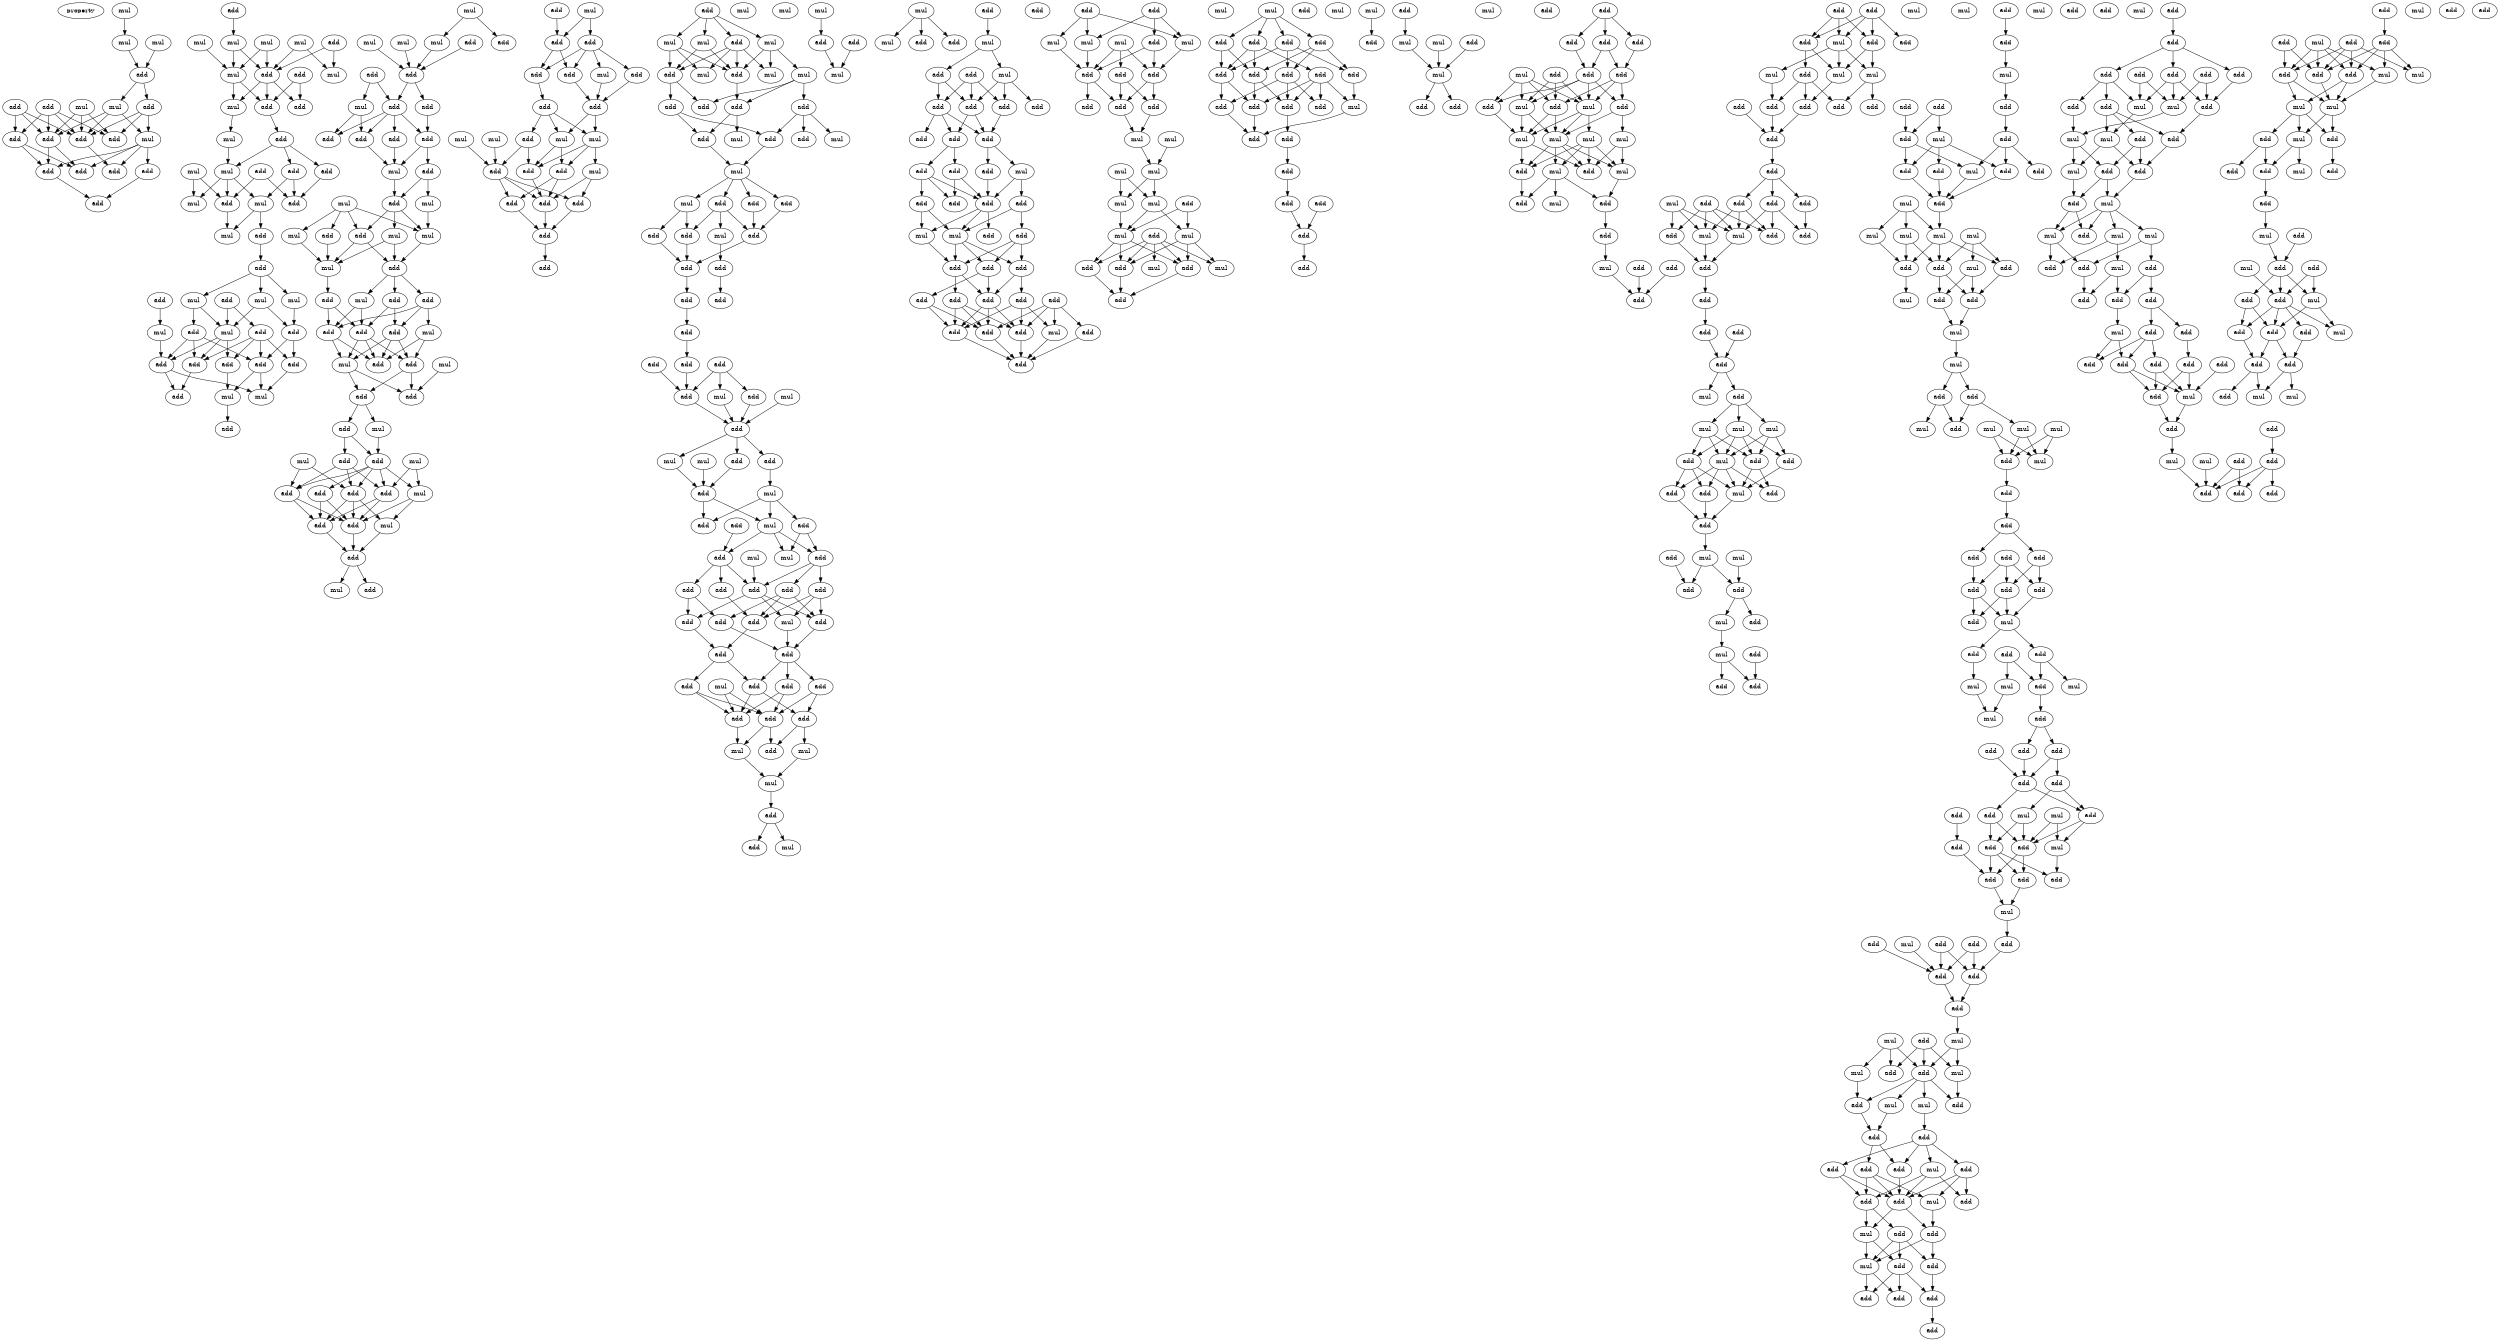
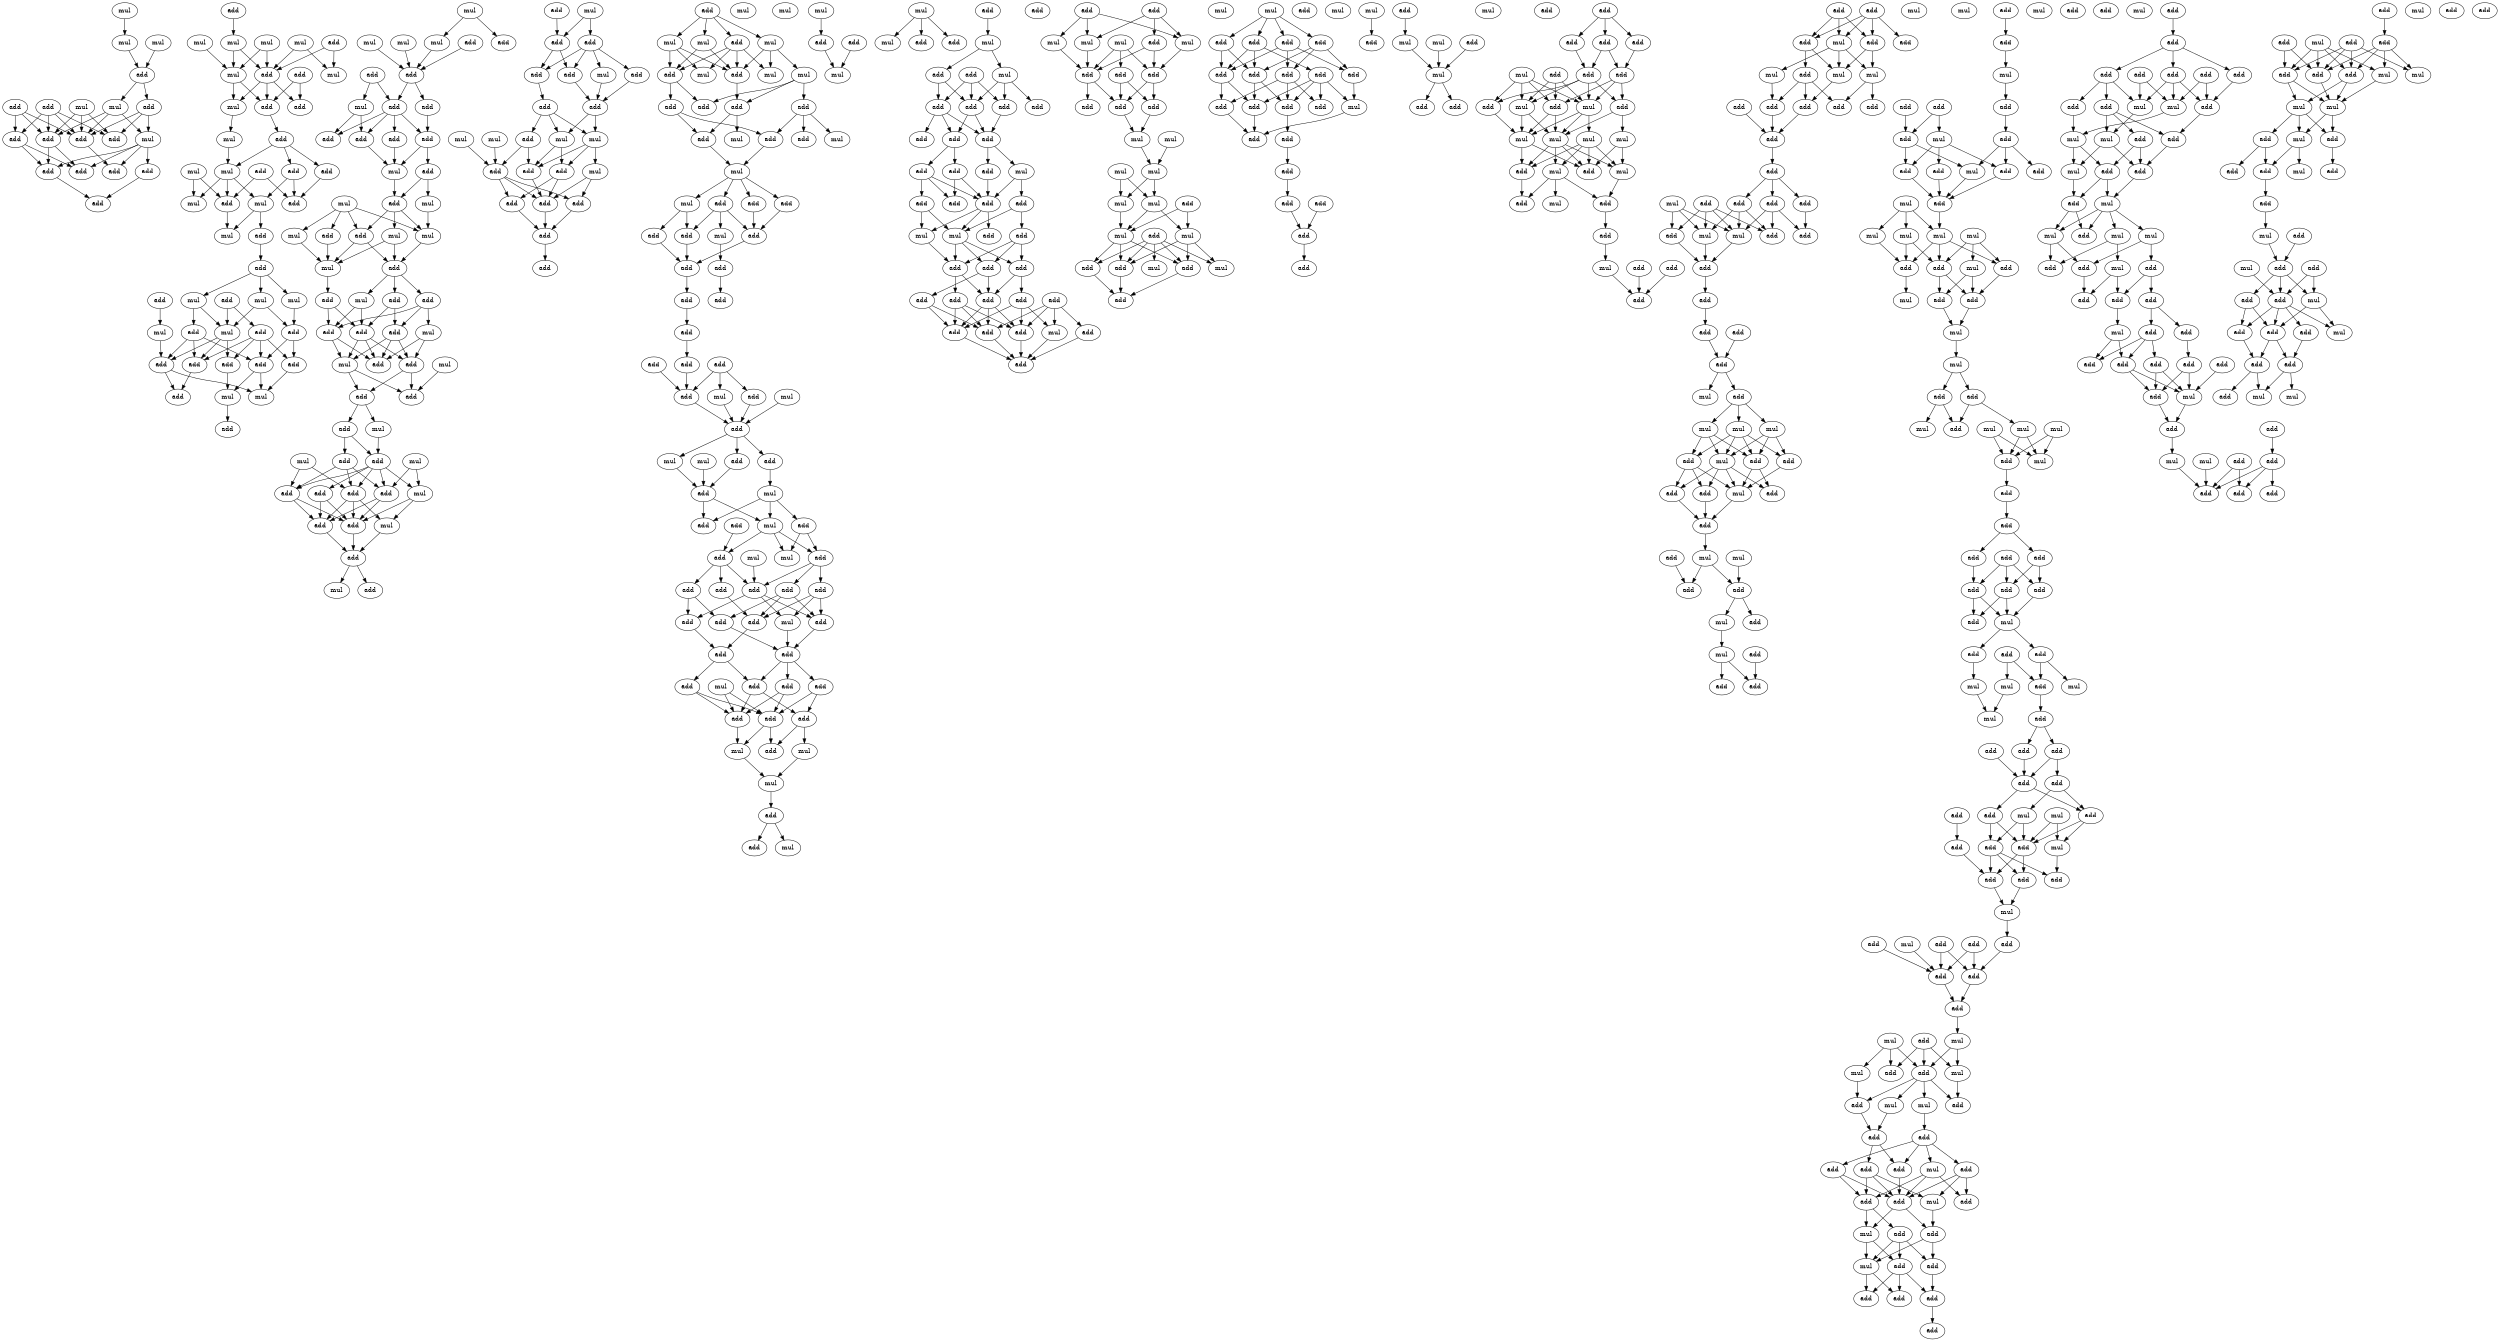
(81, 11) -> none
